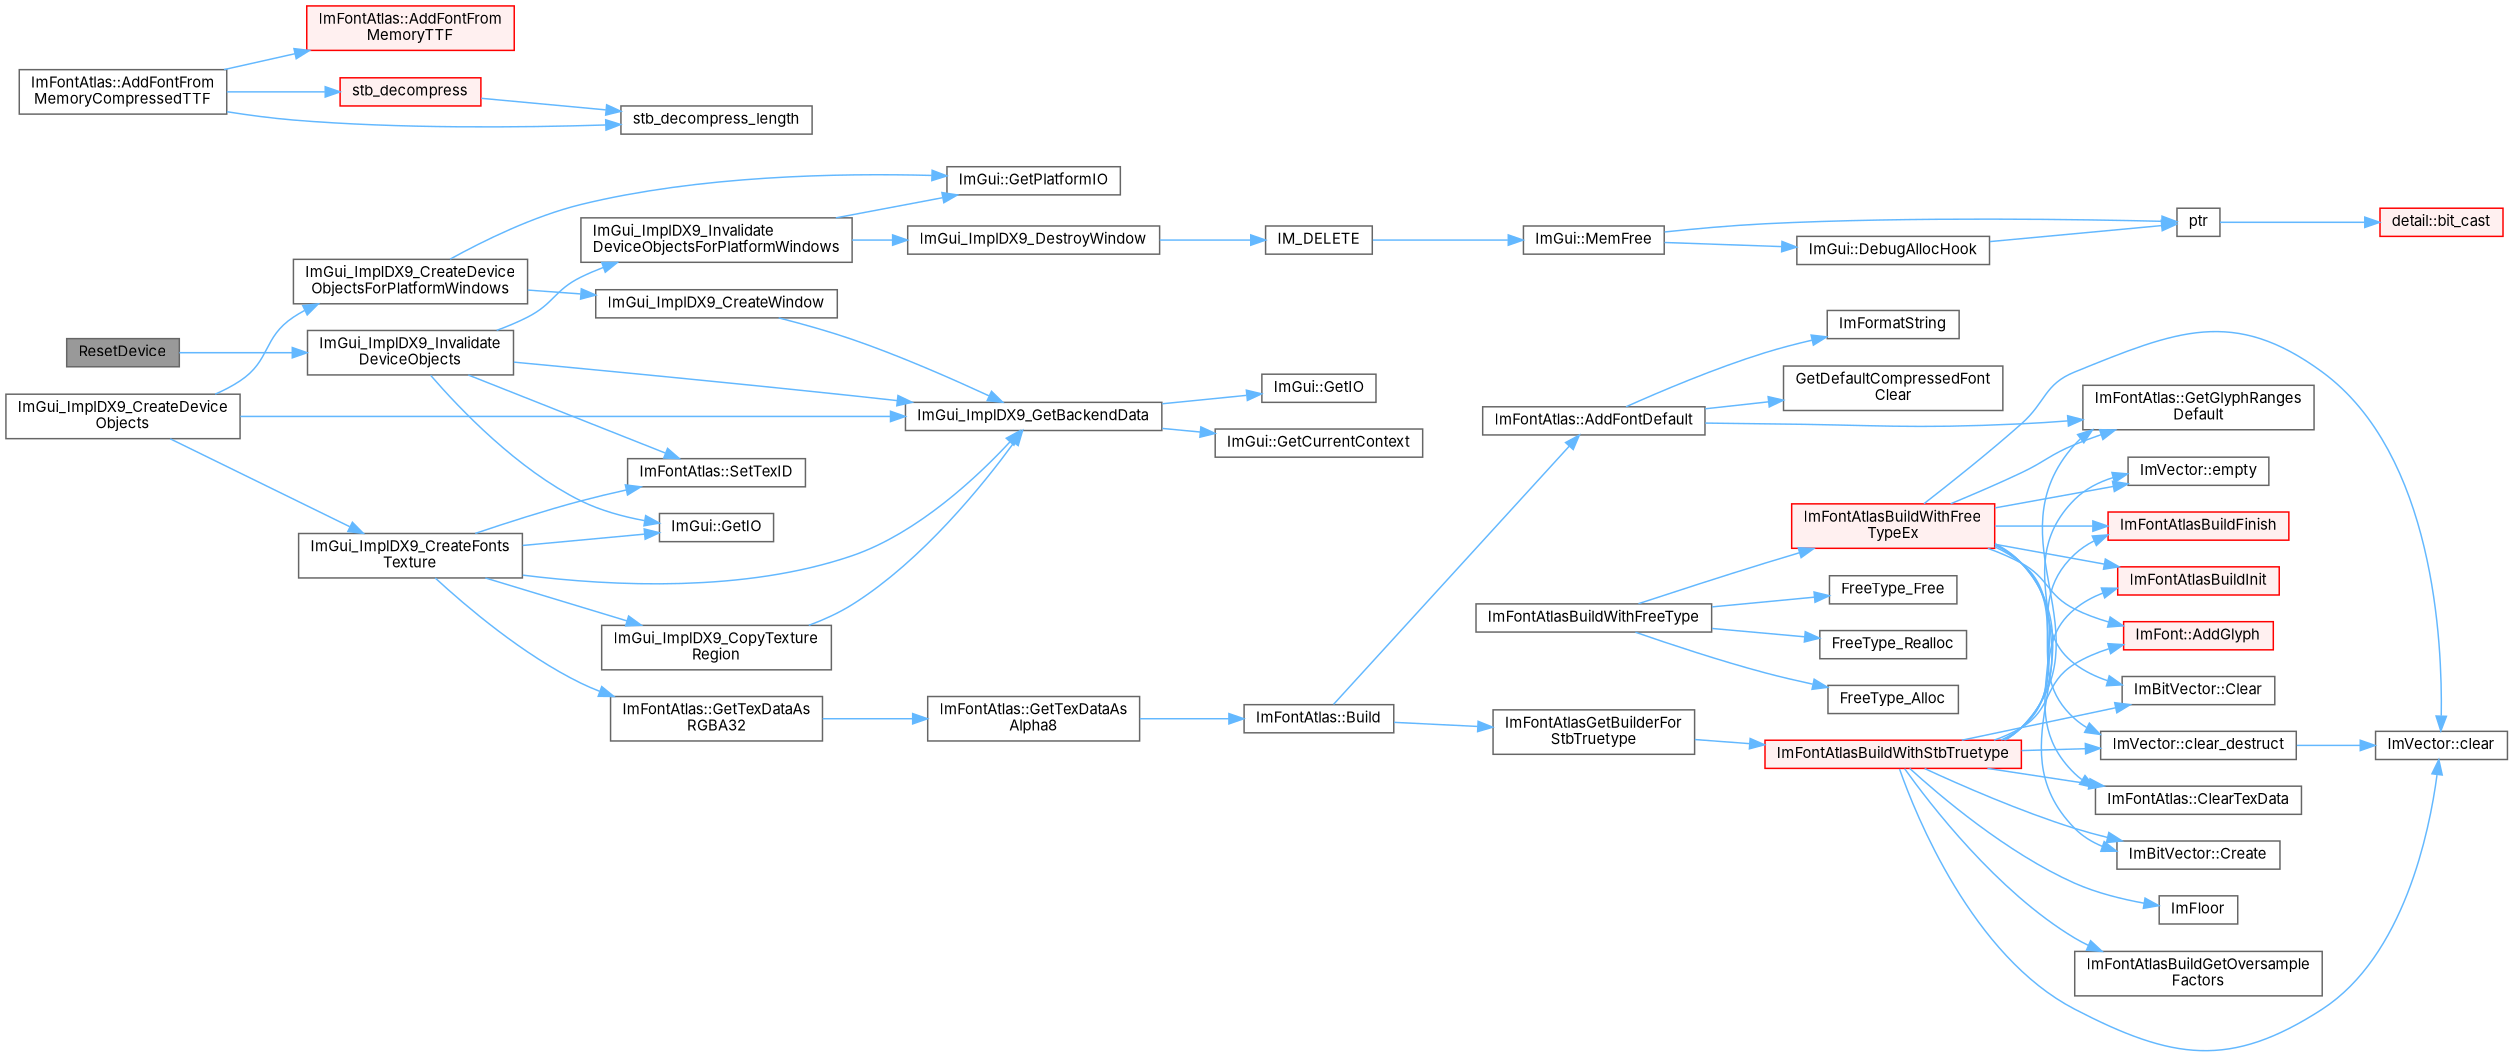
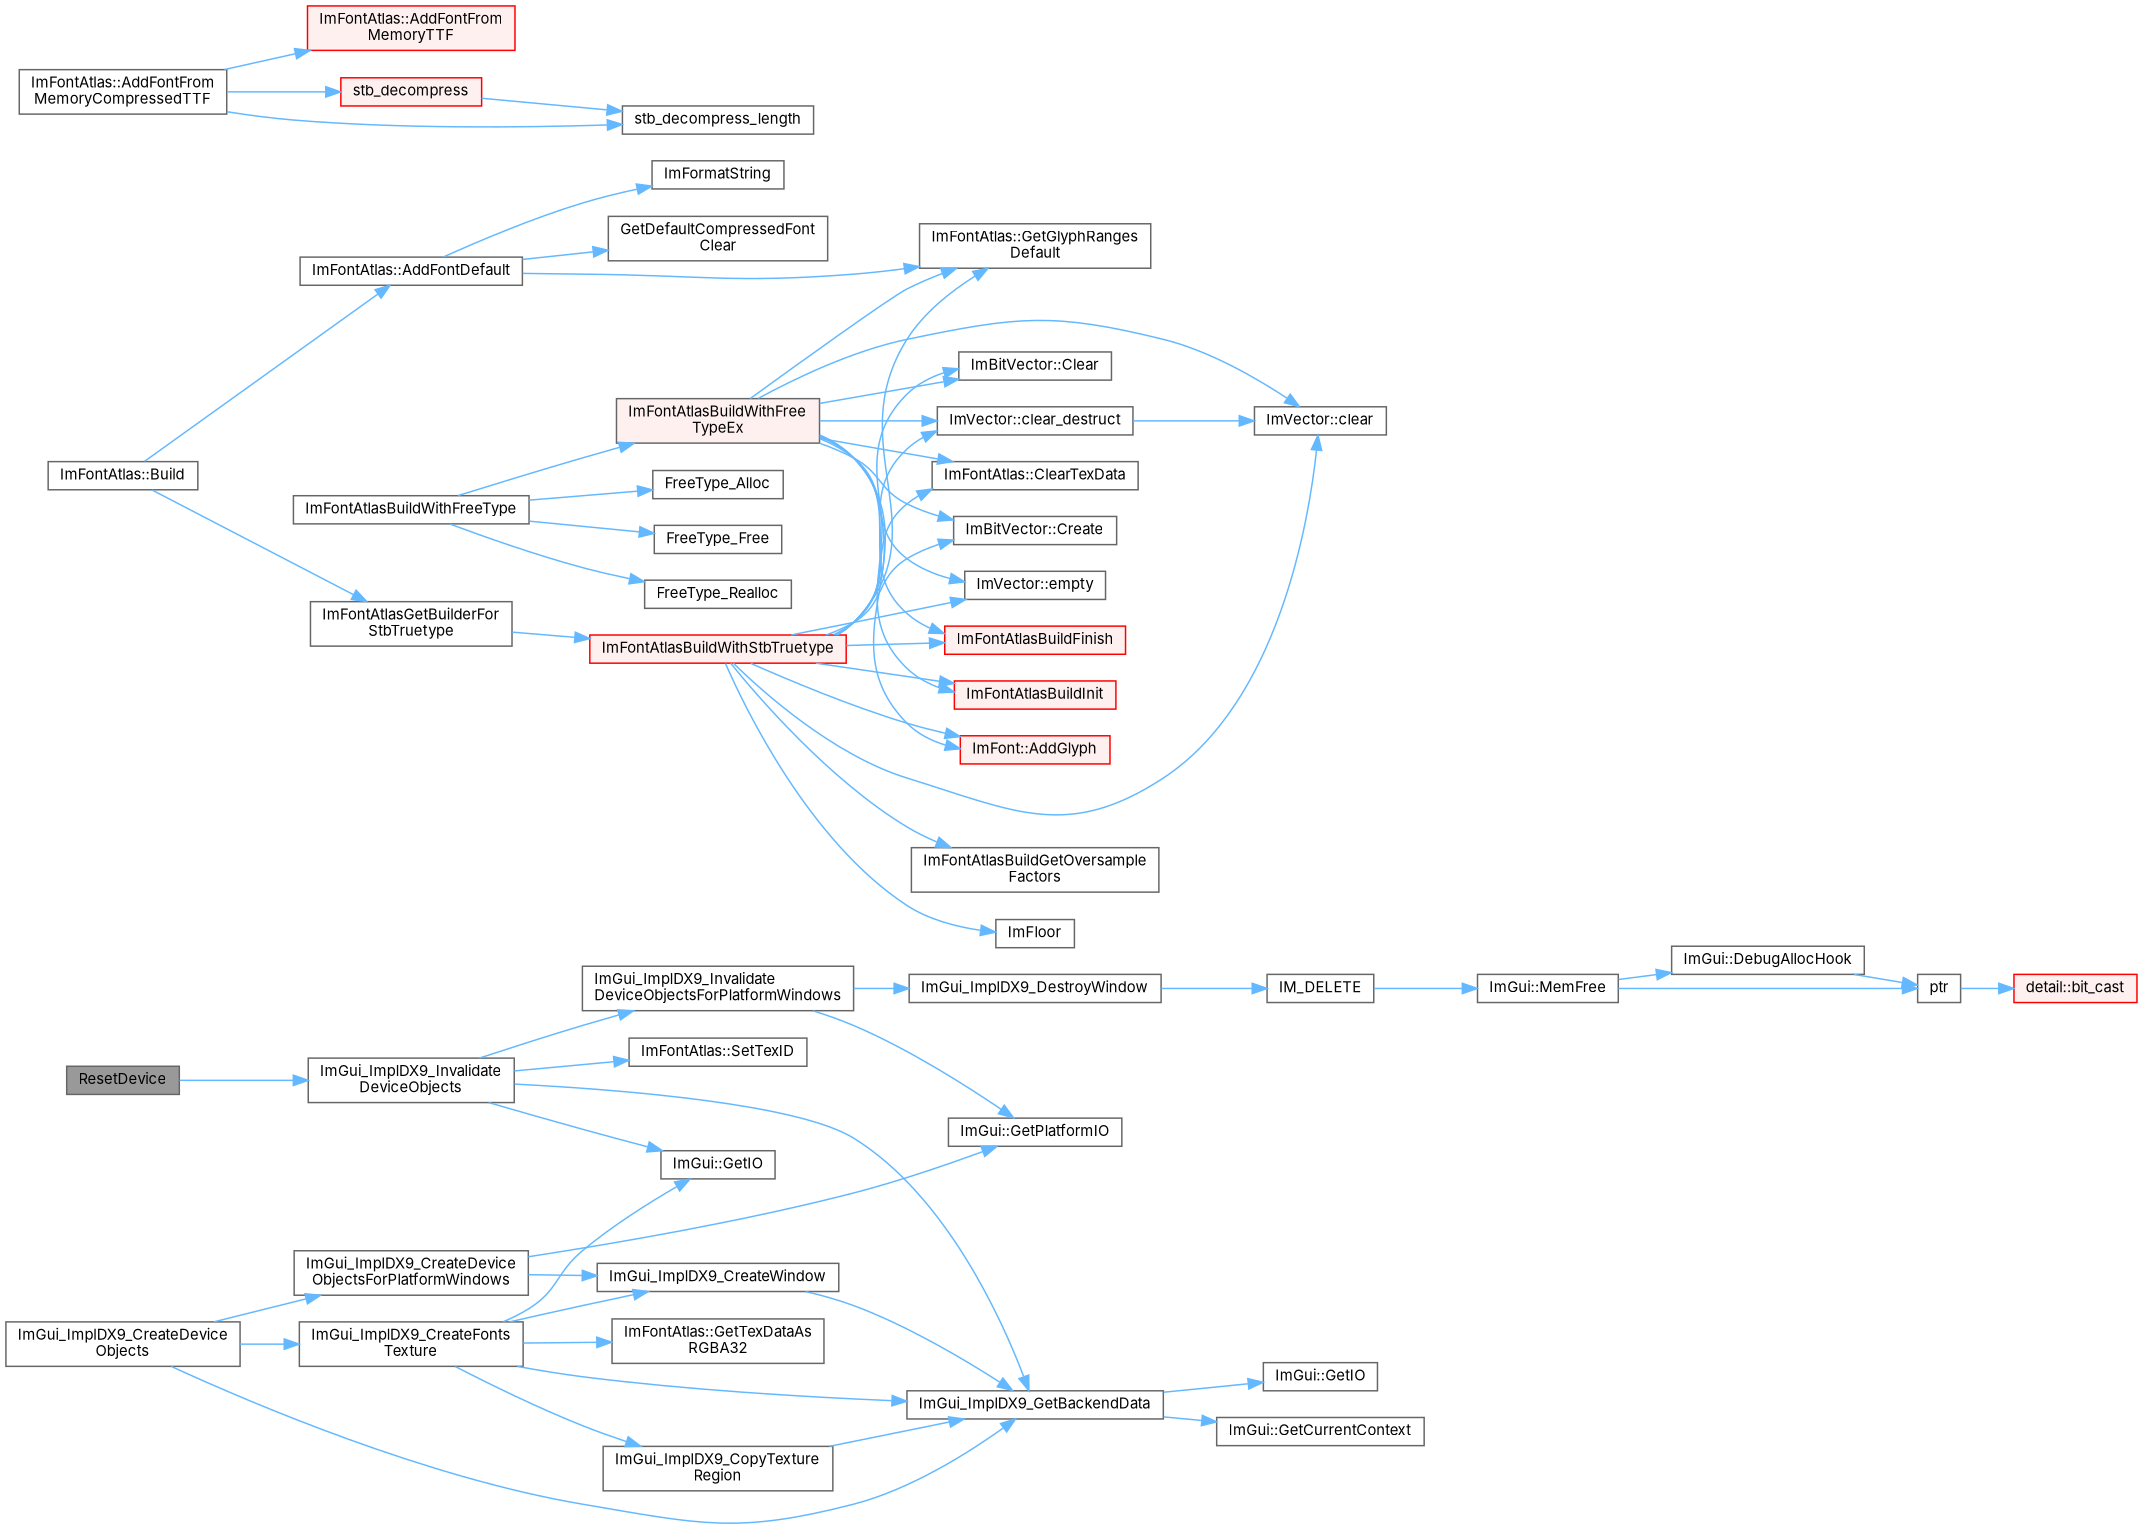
(550, 510) -> (572, 1308)
(1893, 526) -> (718, 421)
(1034, 719) -> none
